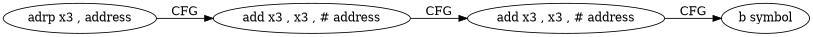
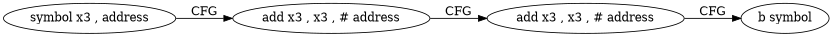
(80, 18) -> (90, 18)
